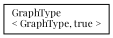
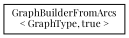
(57, 19) -> (64, 19)
